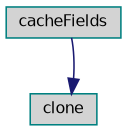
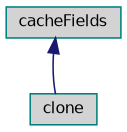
(74, 58) -> (53, 74)
